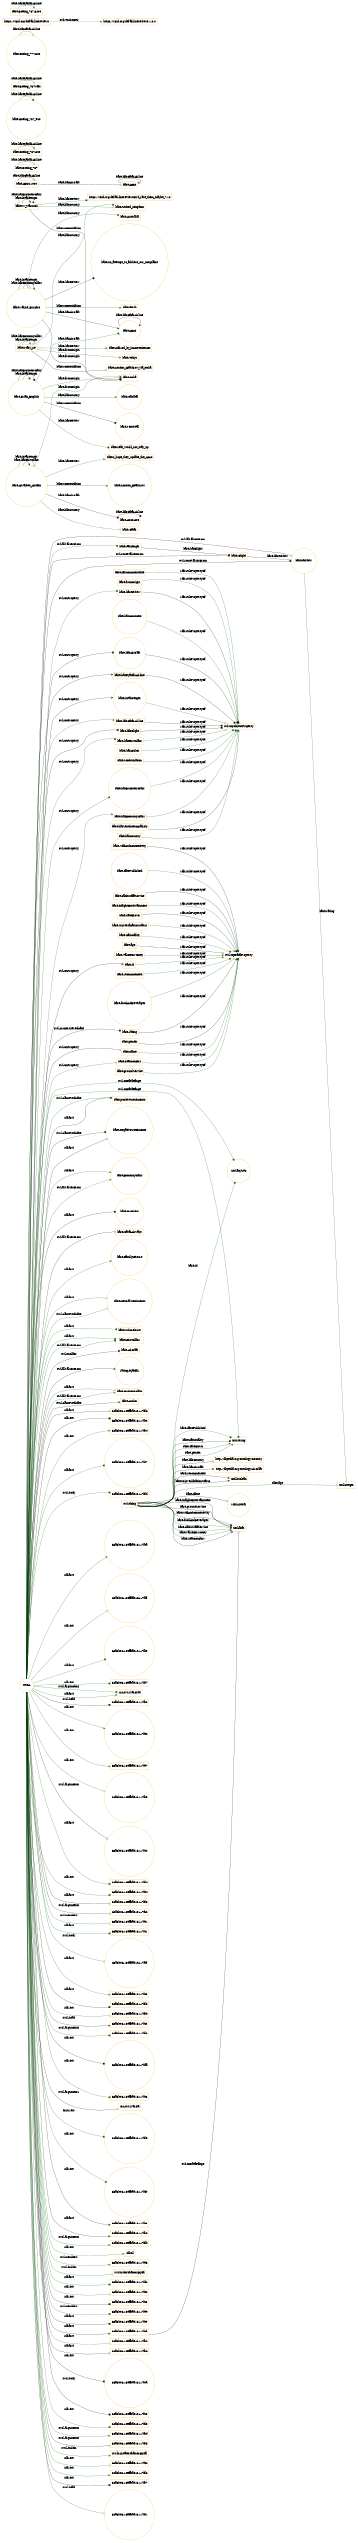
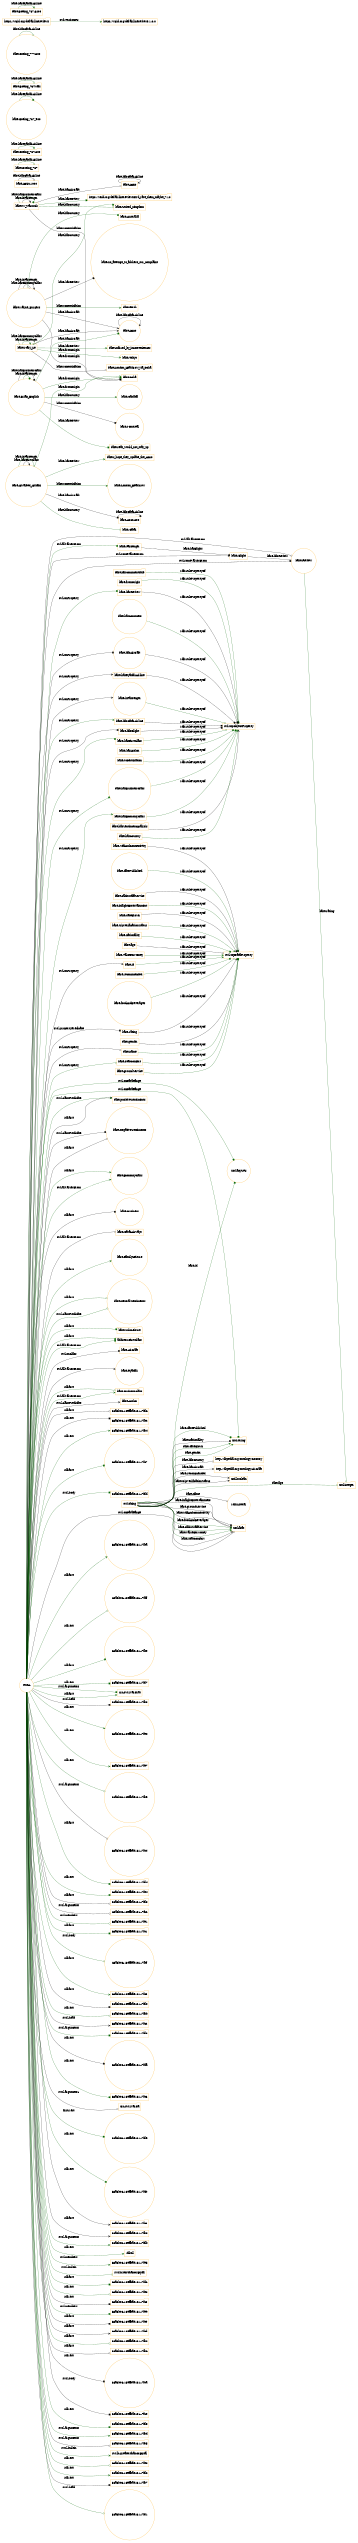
(79, 185) -> (77, 192)
none -> (74, 333)
(130, 1340) -> (130, 1340)
(130, 1371) -> (130, 1371)
(226, 1945) -> (89, 1518)
